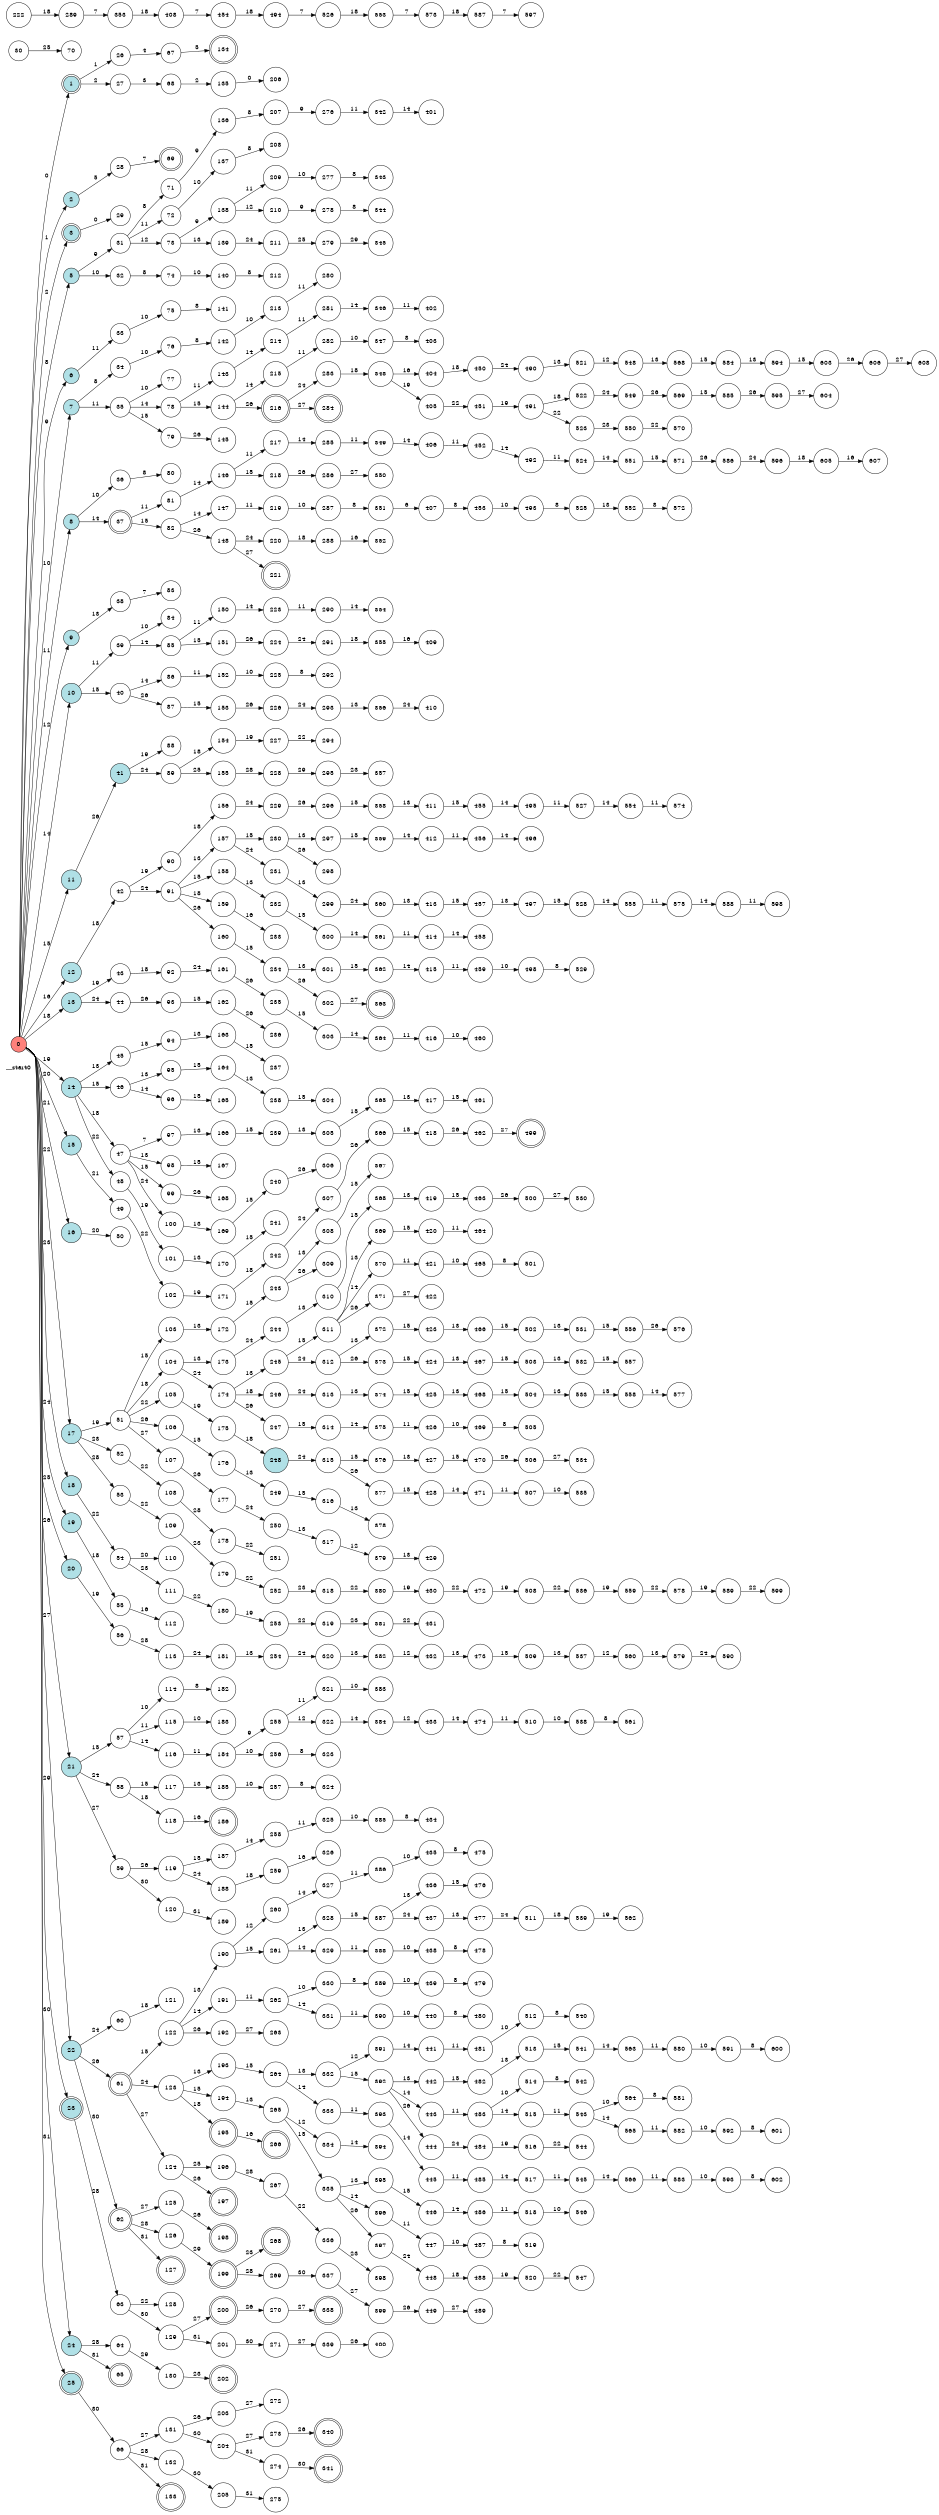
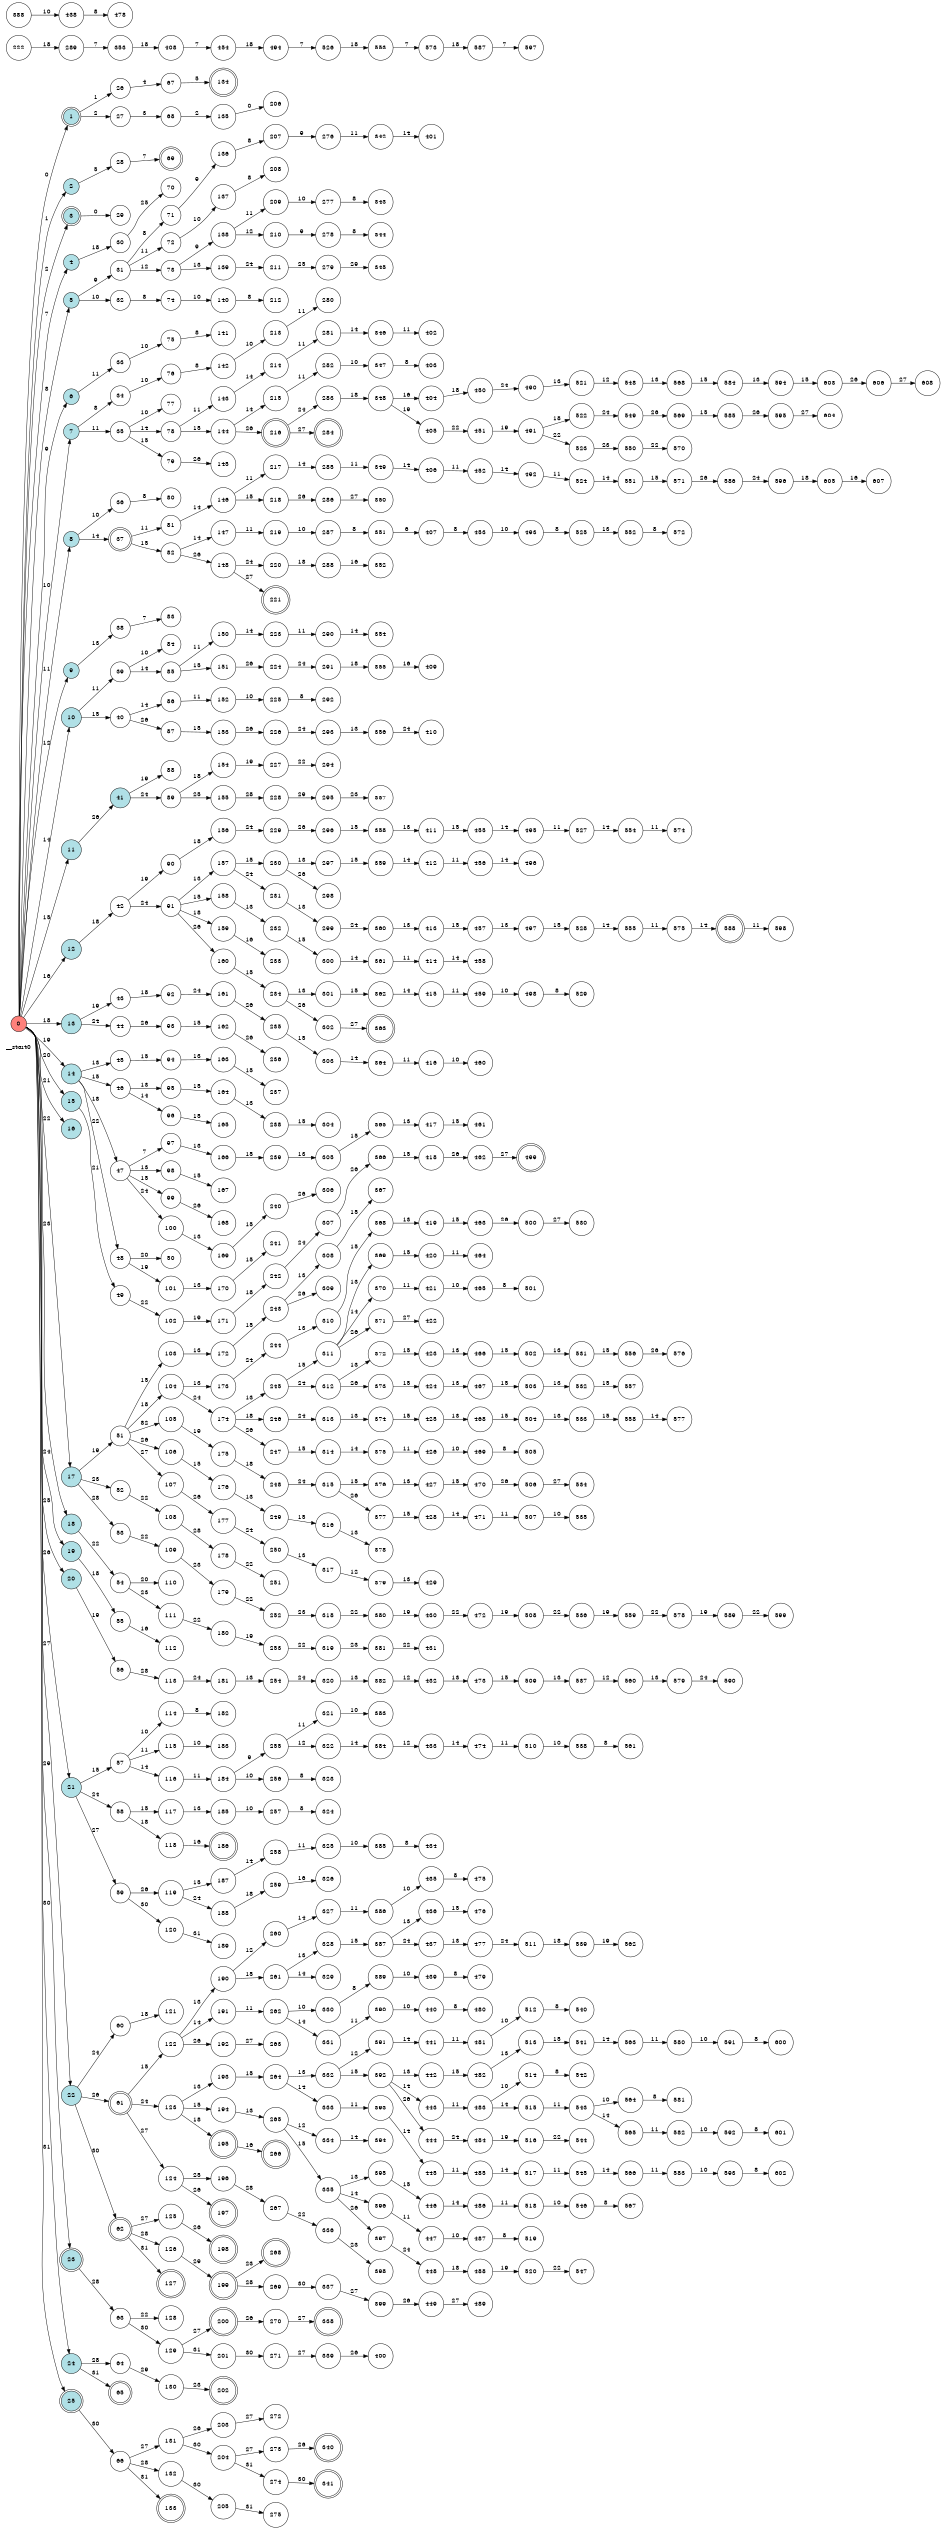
none -> (71, 262)
(728, 904) -> (730, 929)
(94, 1234) -> (143, 1258)
(145, 1403) -> (145, 1423)
(276, 1460) -> (276, 1485)
(352, 1951) -> none
none -> (630, 2206)
